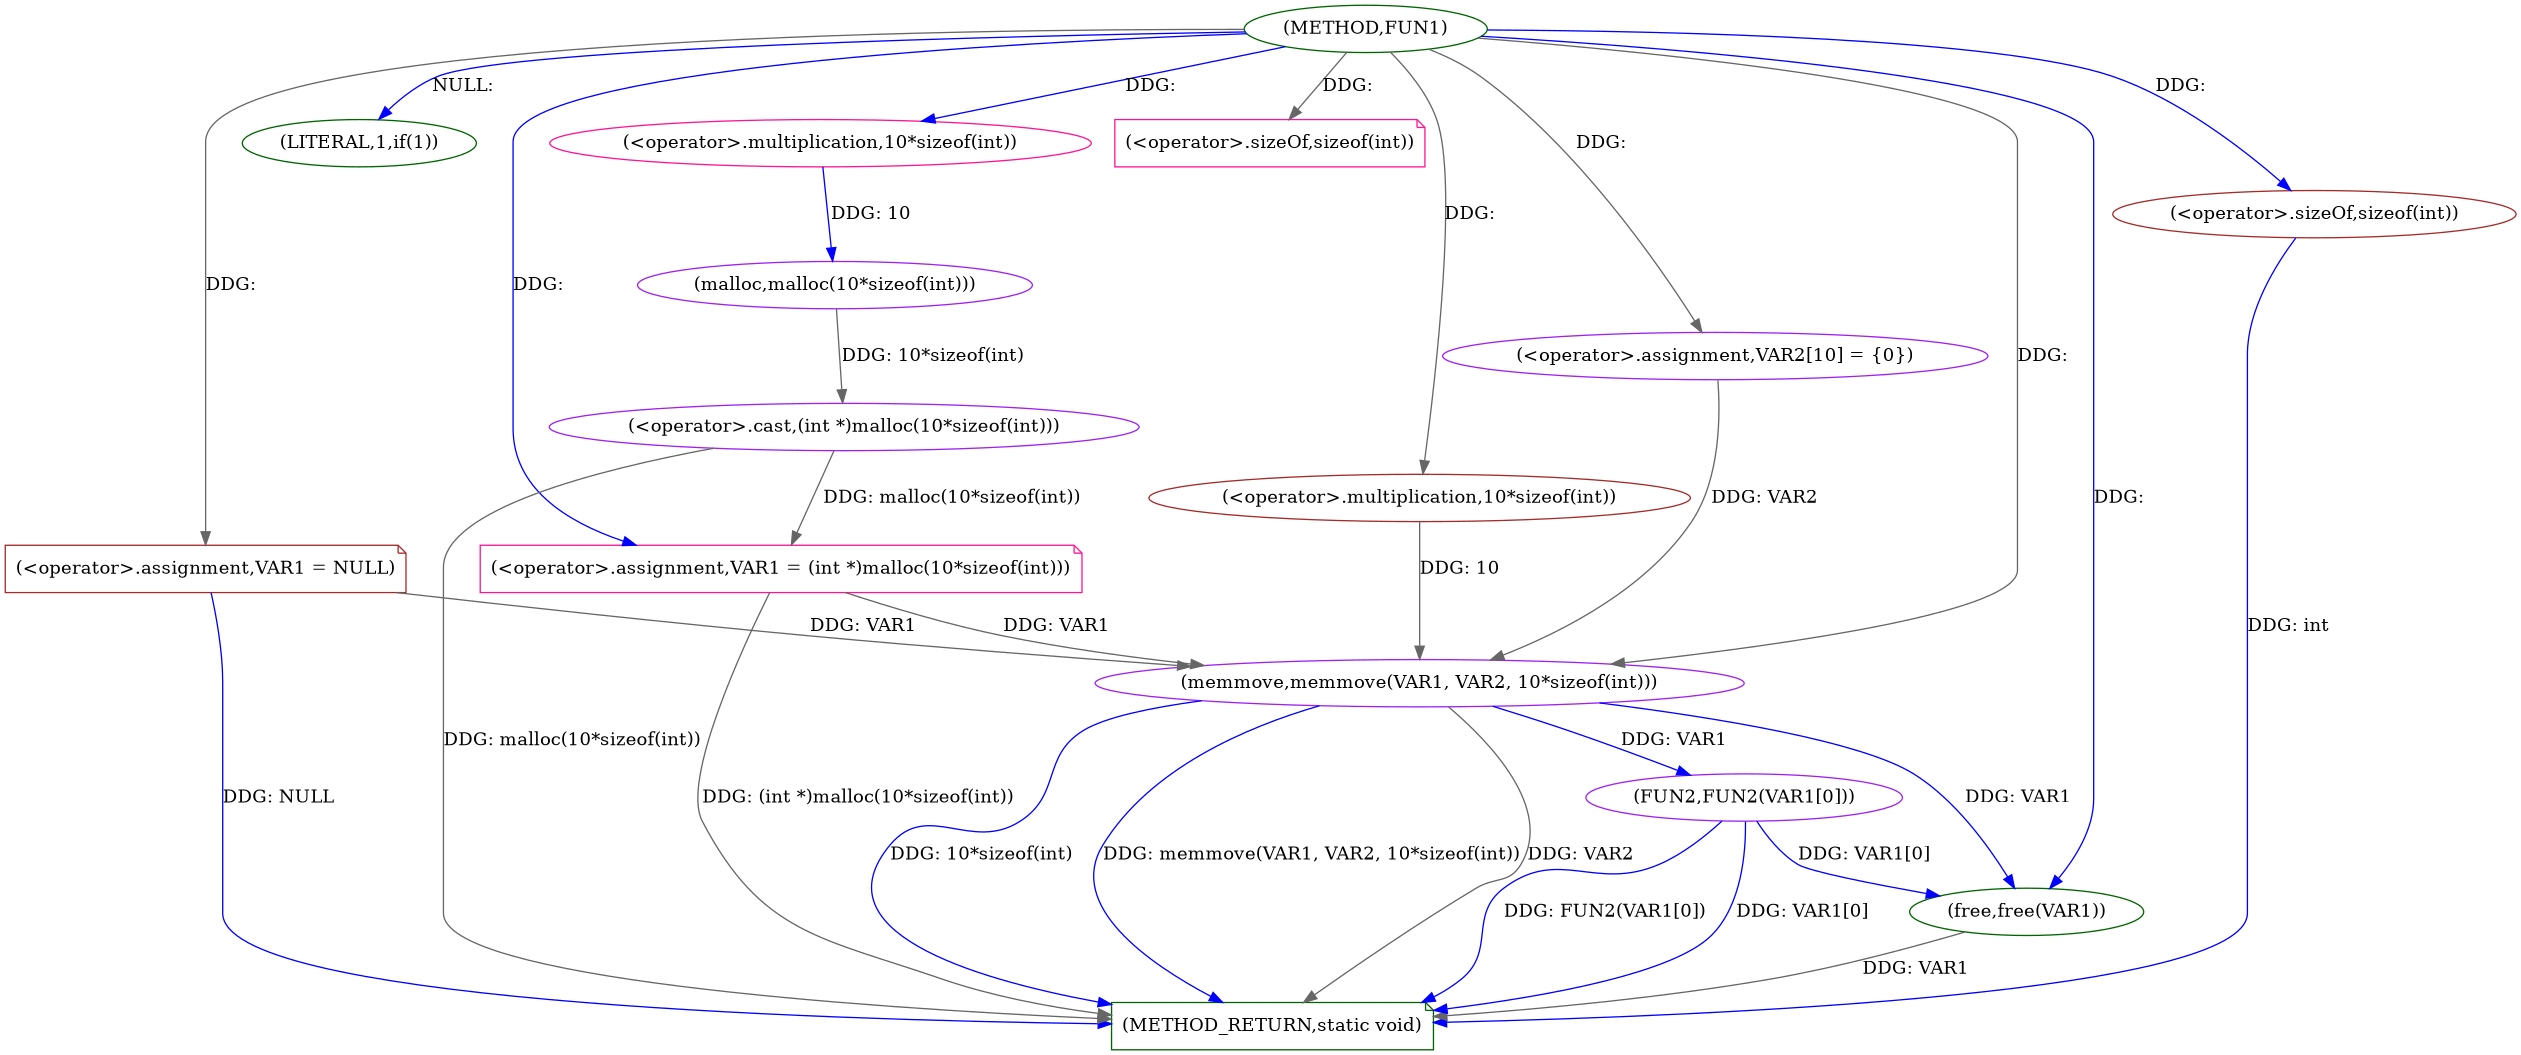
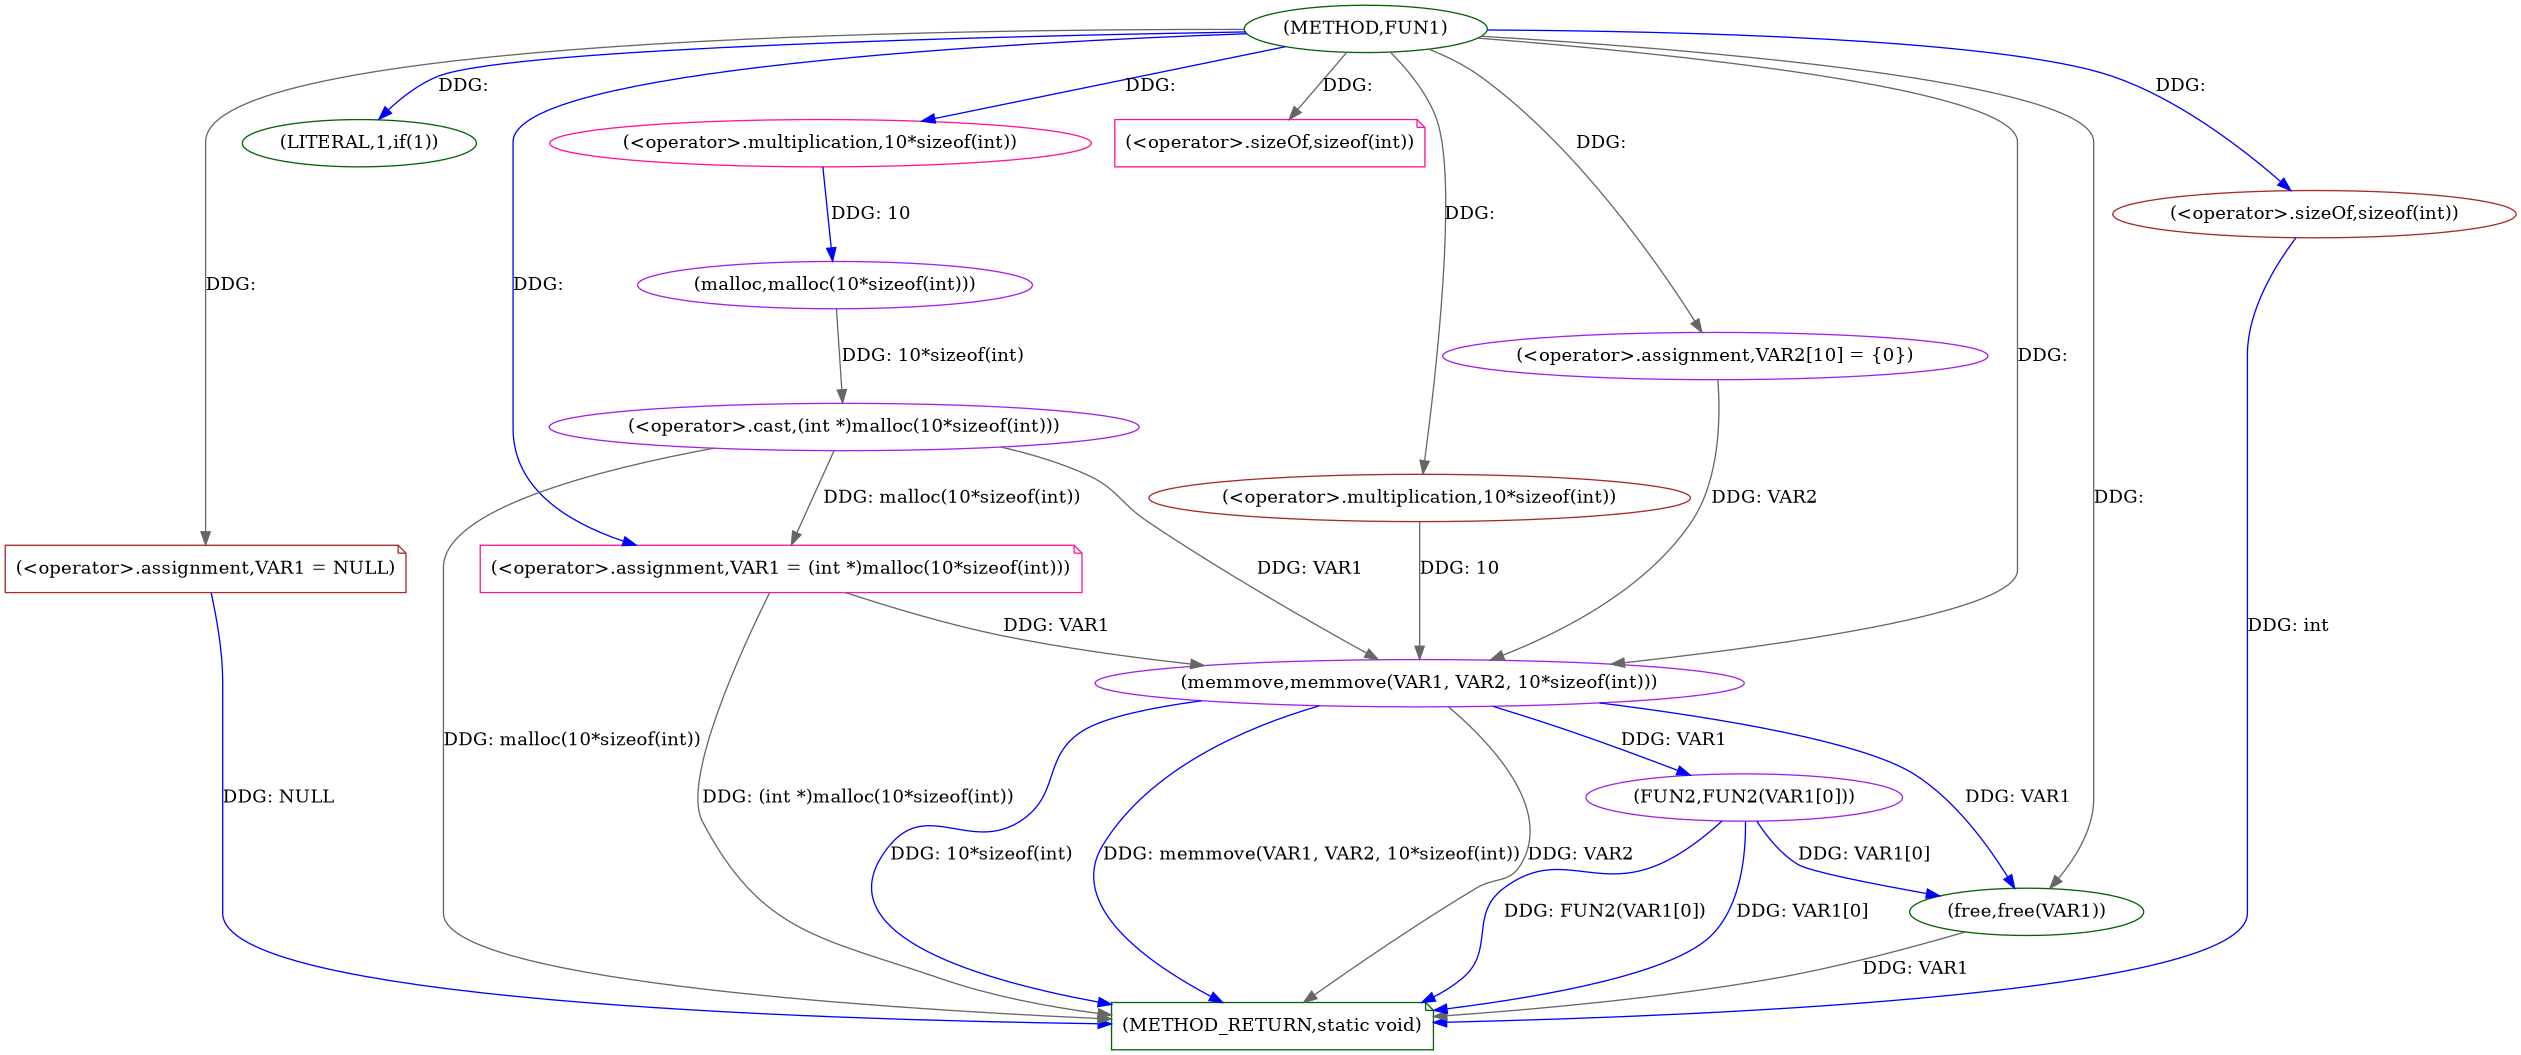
(466, 86) -> (466, 86)
(2094, 199) -> (2094, 199)
(787, 634) -> (1184, 546)
